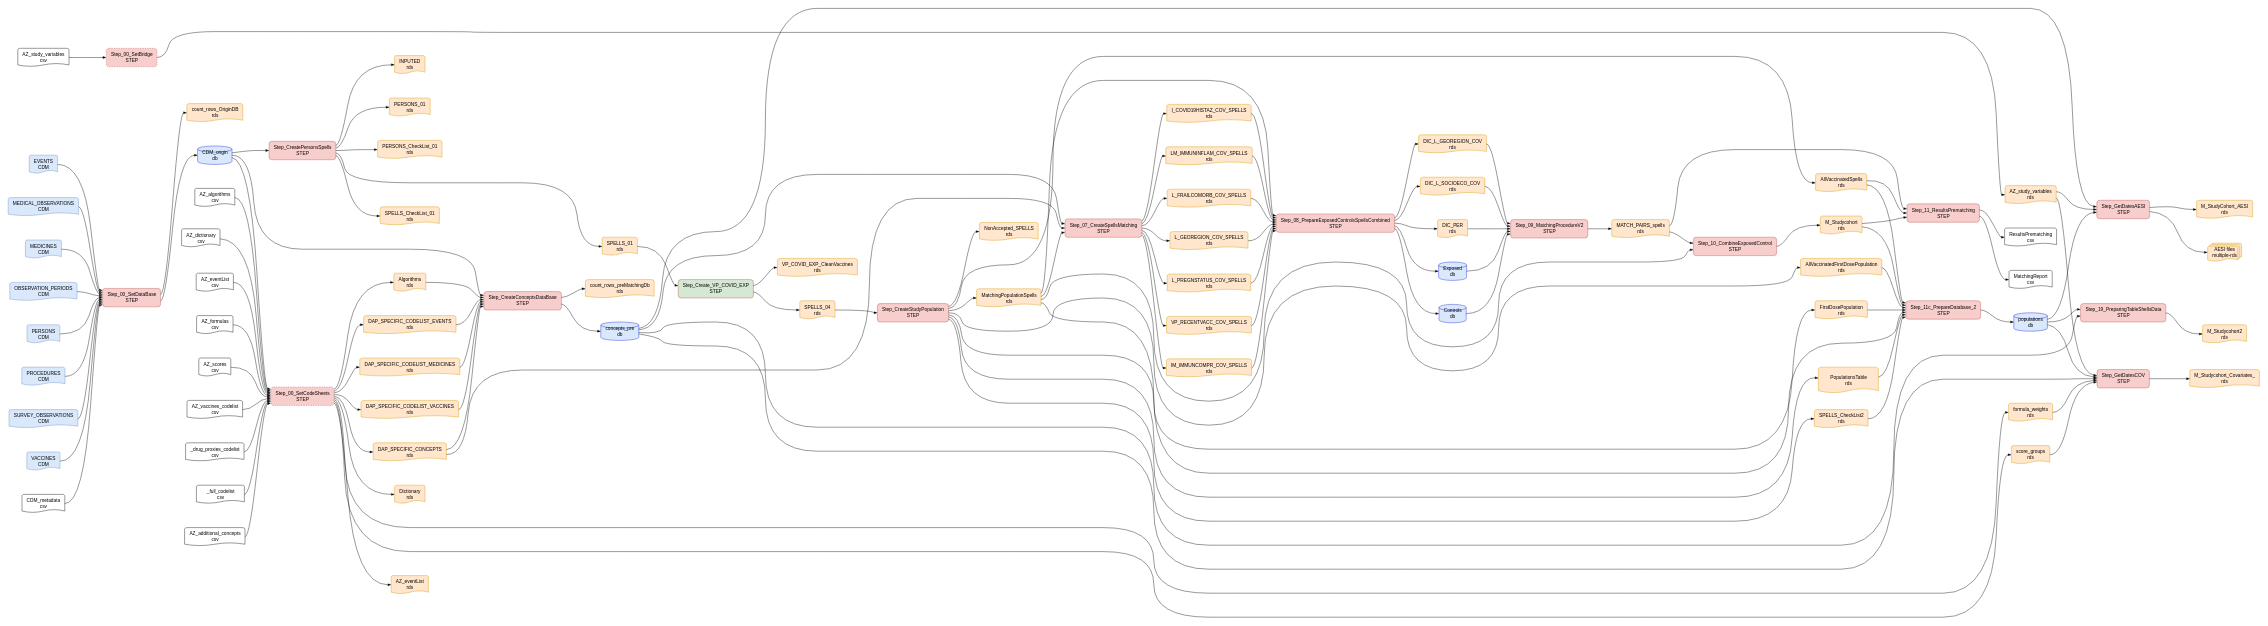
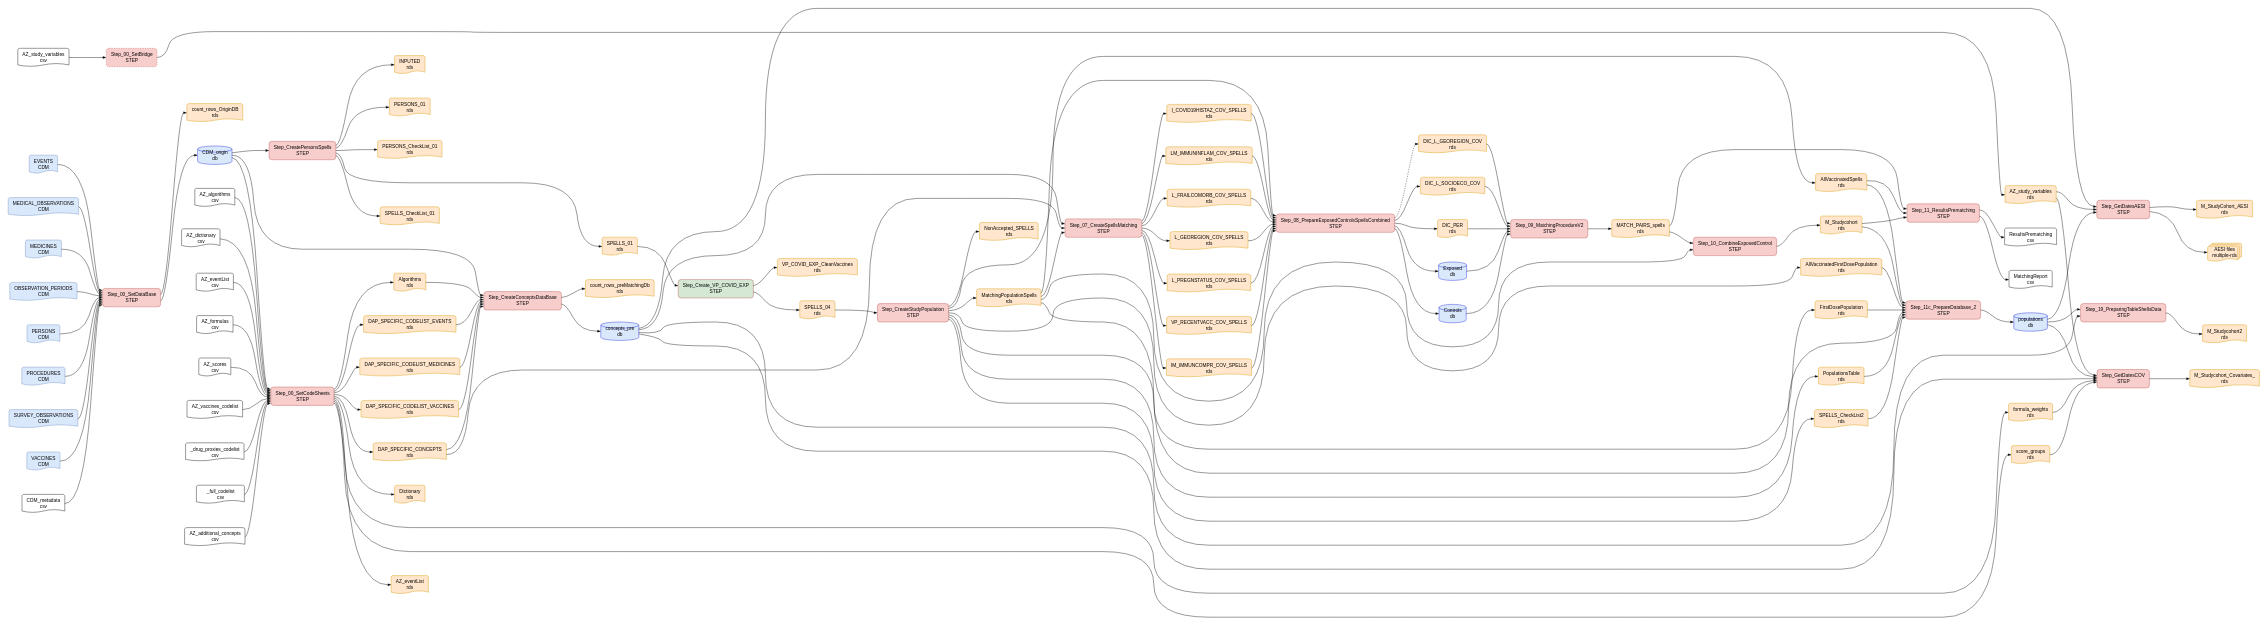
(1407, 180) -> (1407, 180)
(1848, 380) -> (1841, 376)
(302, 396) -> (302, 396)
